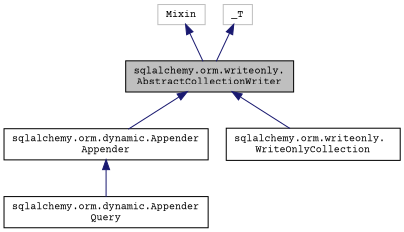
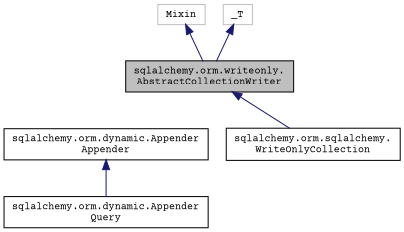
(154, 113) -> none
(313, 144) -> (313, 144)
